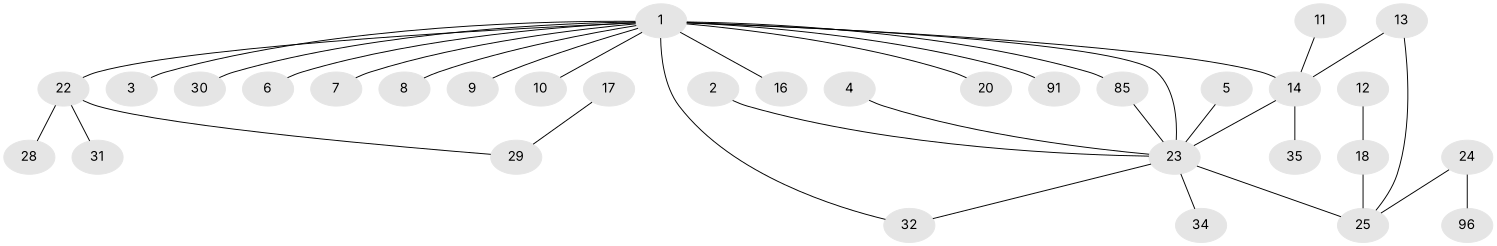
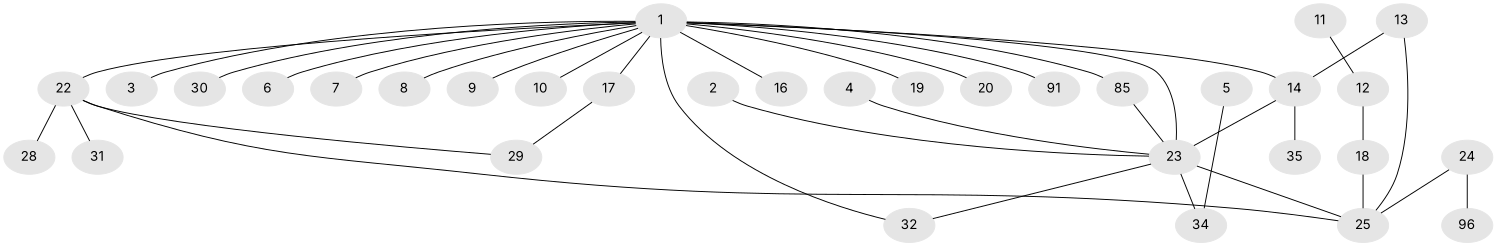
none -> (635, 55)
(1308, 55) -> (1340, 52)
none -> (918, 89)
(1201, 123) -> (1214, 157)
none -> (707, 192)
